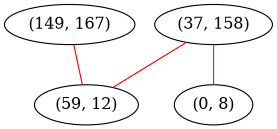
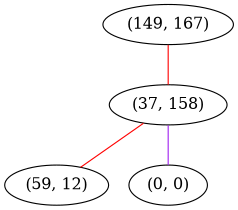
(78, 65) -> (168, 65)
(214, 105) -> (168, 185)
